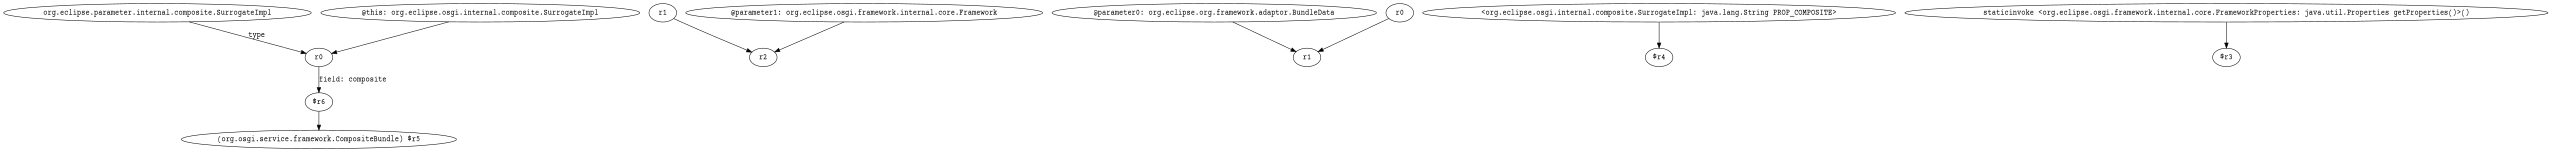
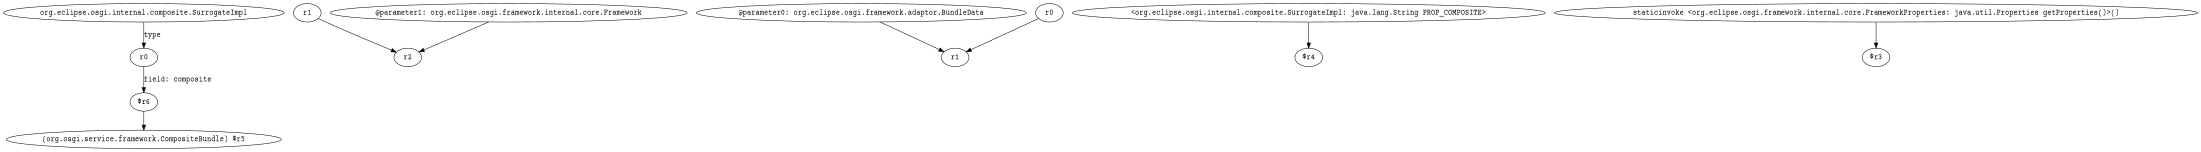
(157, 13) -> (144, 13)
(480, 13) -> none
(1214, 13) -> (861, 13)
